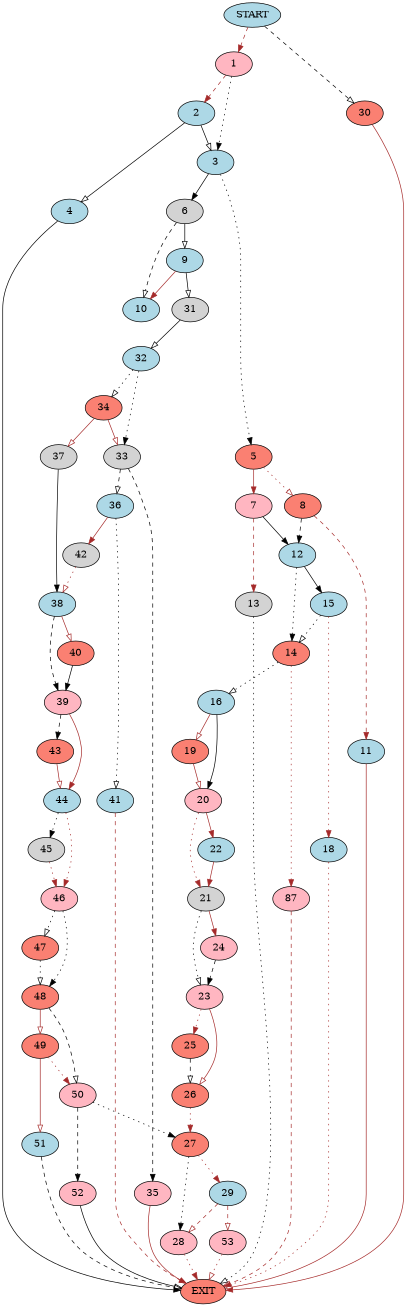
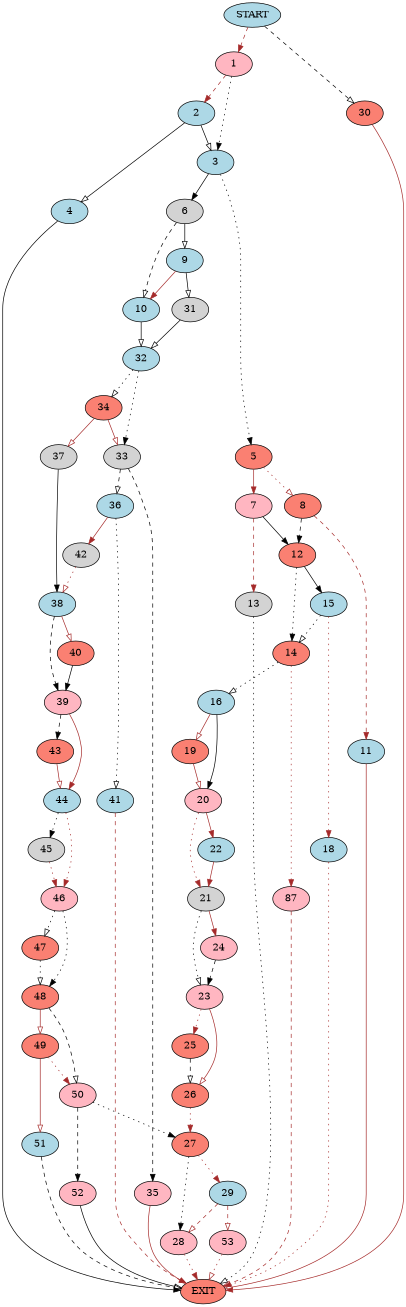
none -> (141, 331)
(297, 555) -> (297, 555)
